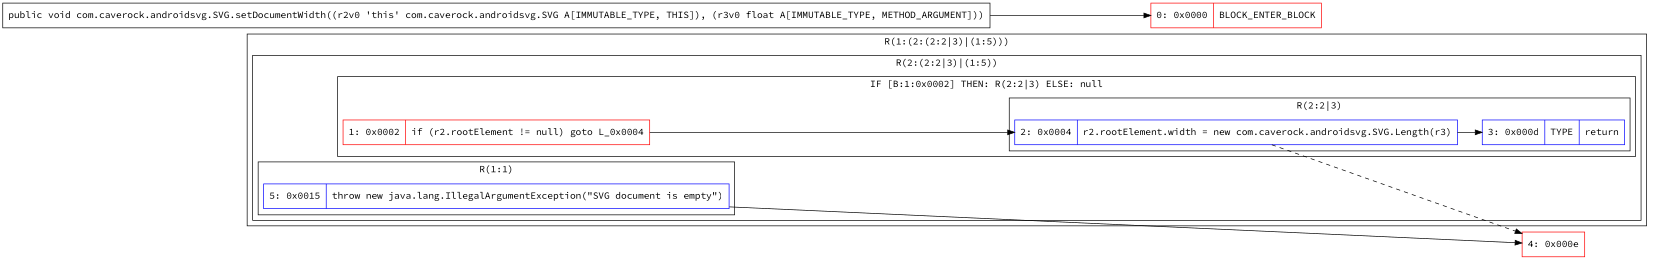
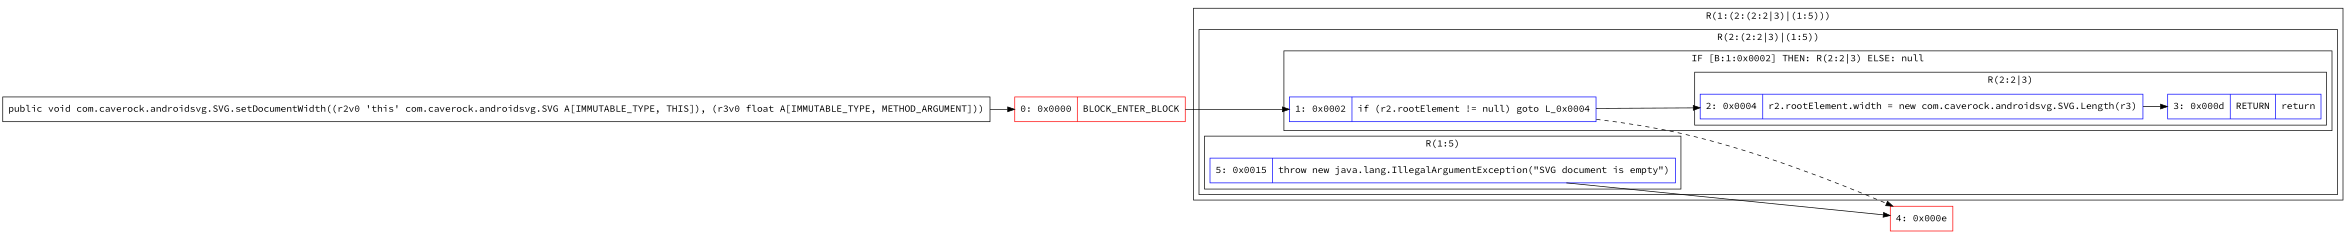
none -> (1234, 109)
(496, 132) -> (1443, 109)
(1562, 132) -> (2253, 106)
(496, 170) -> (1443, 144)
(1394, 188) -> (1744, 151)
